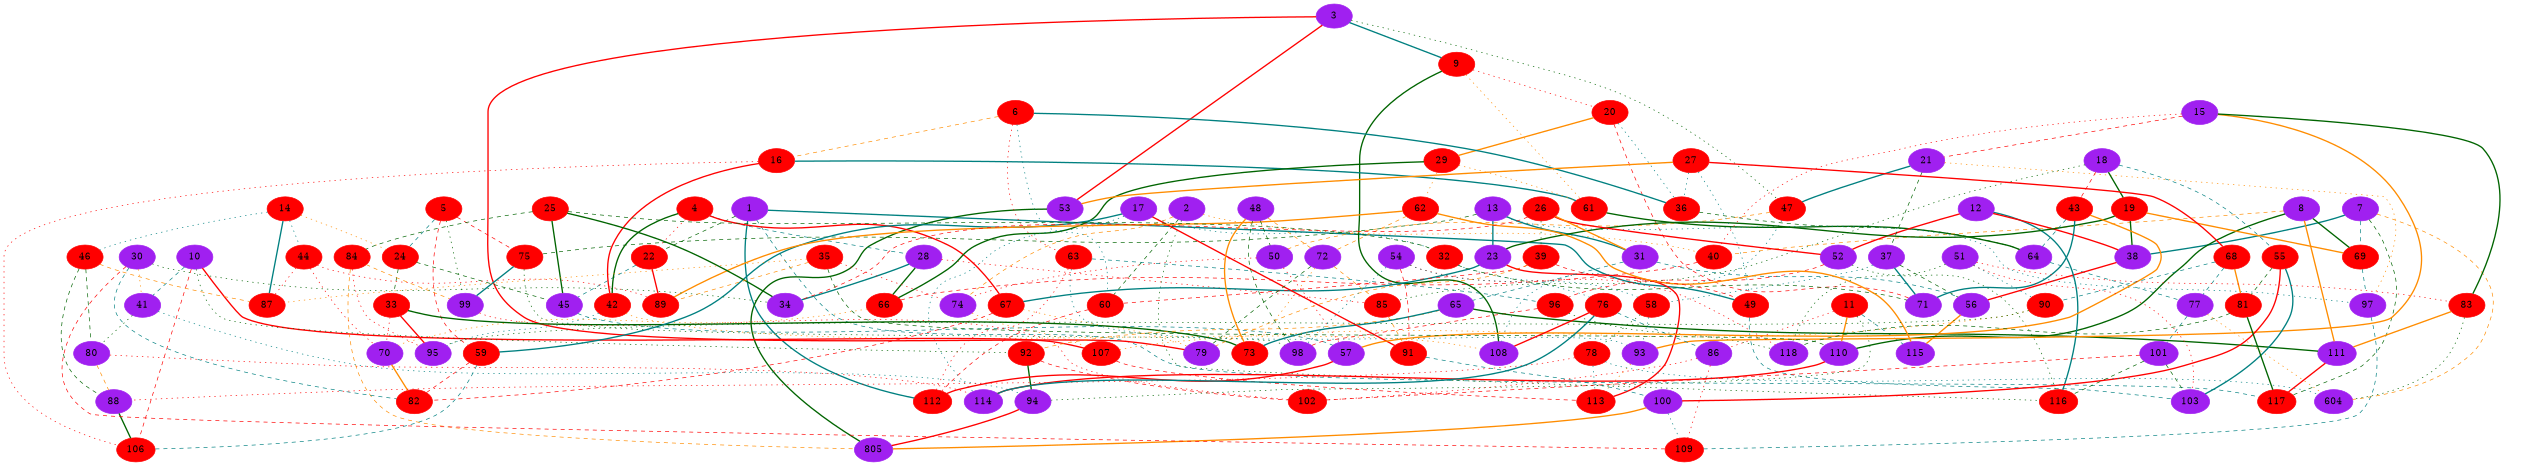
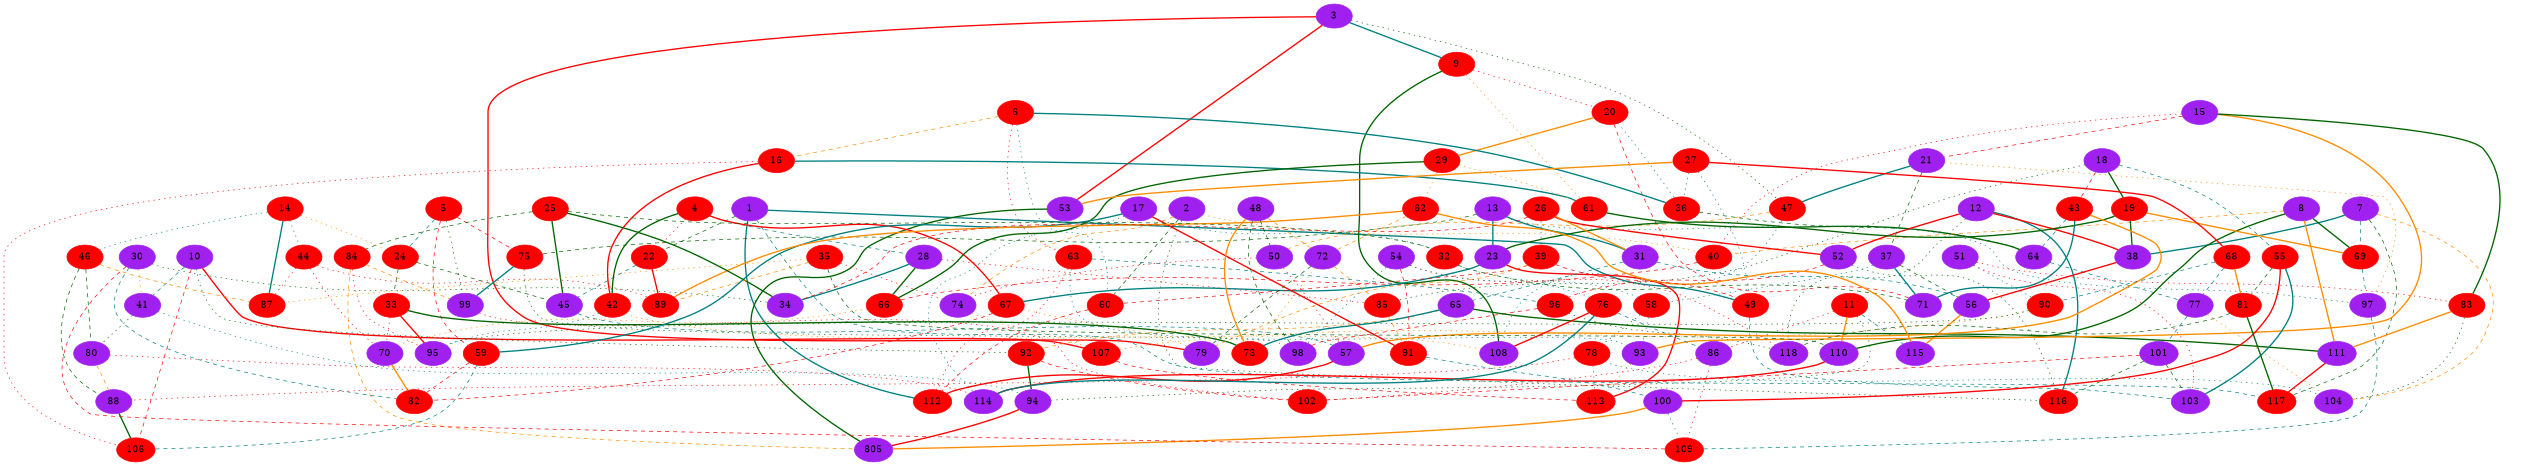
(1826, 293) -> (1918, 264)
(2334, 402) -> (2334, 402)
